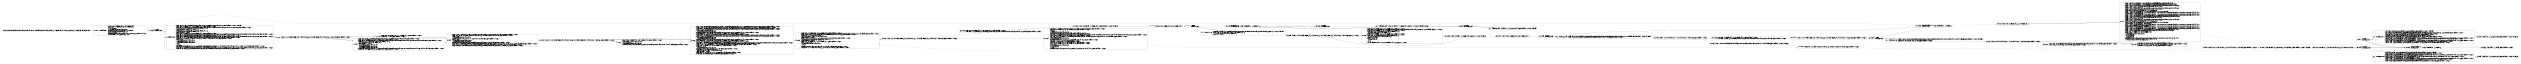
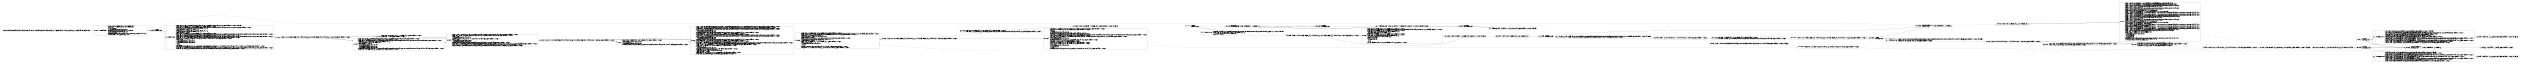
(1166, 26) -> none
